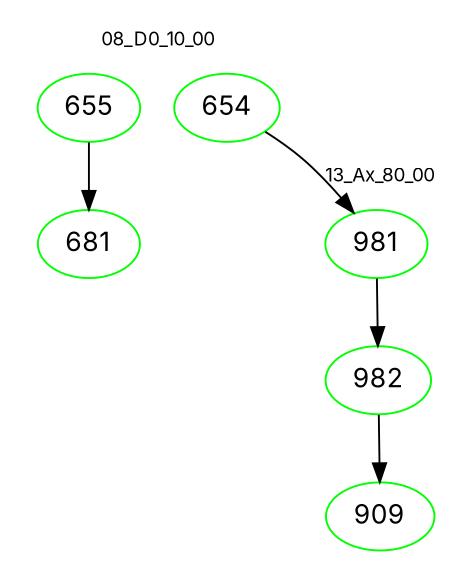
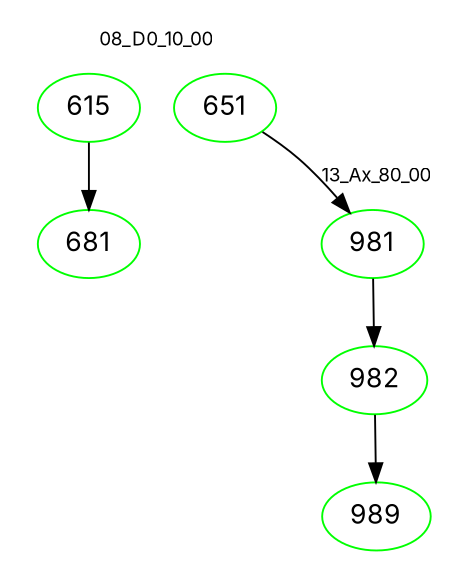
(89, 108) -> (89, 108)
(227, 108) -> (225, 108)
(380, 516) -> (376, 516)
